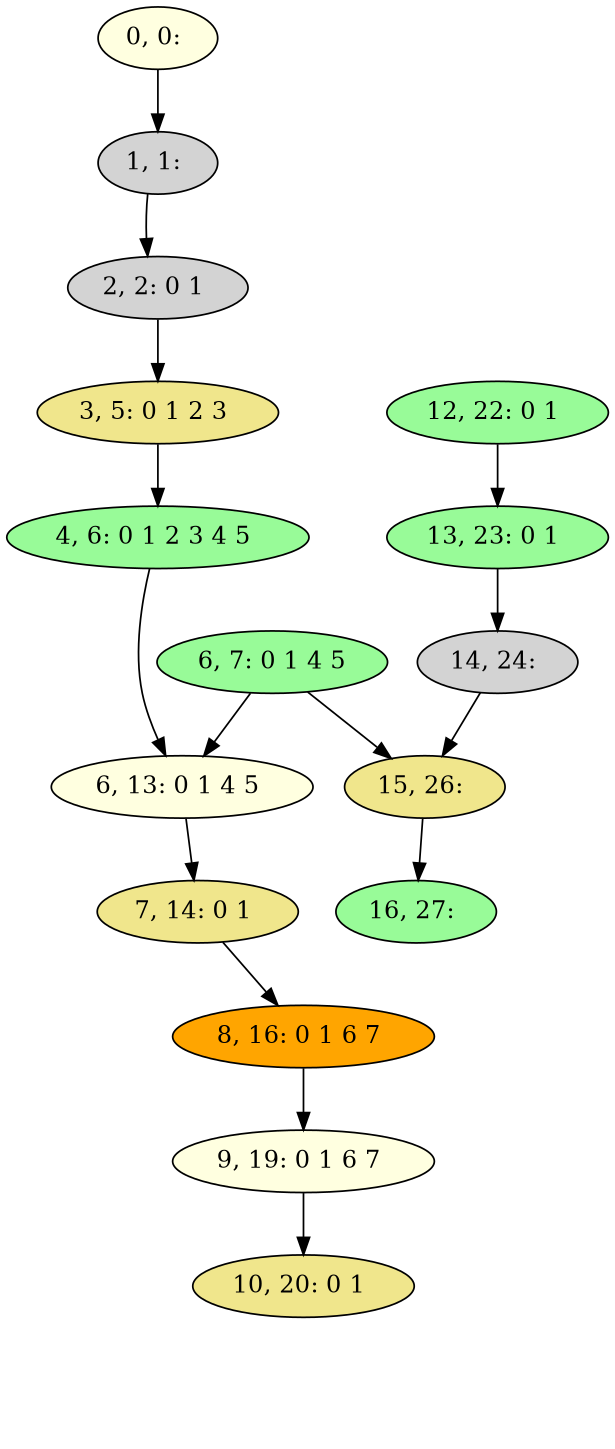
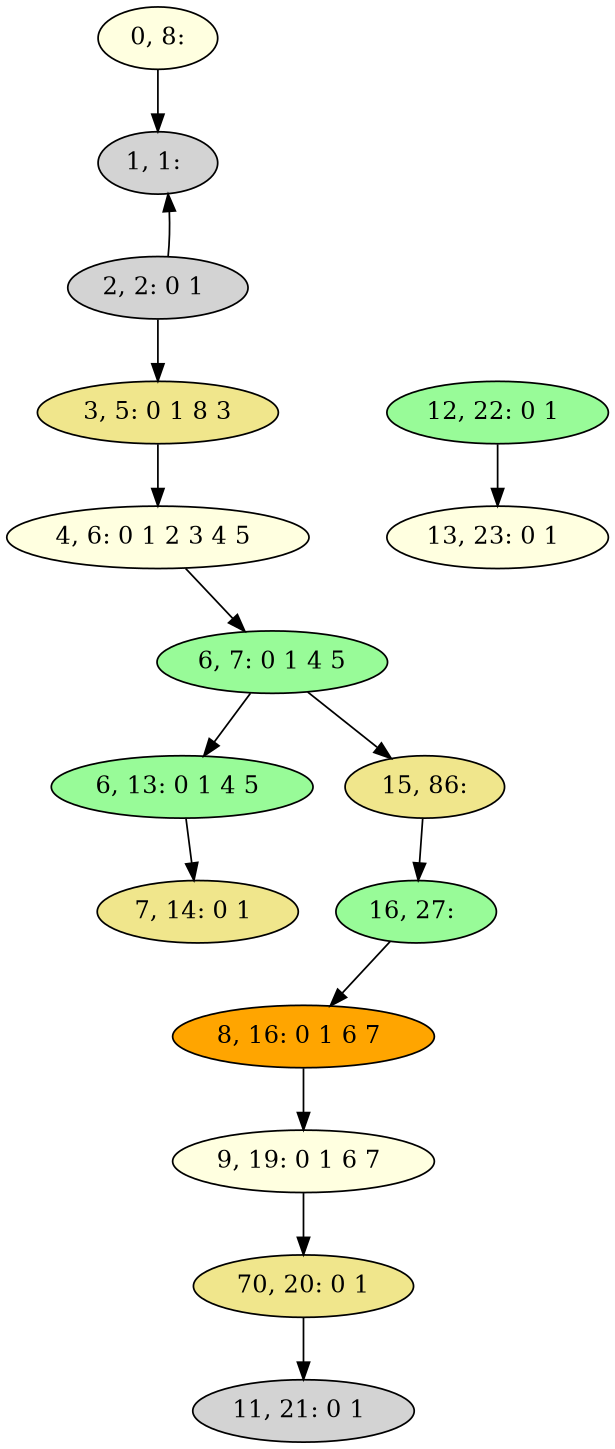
(158, 38) -> (158, 38)
(146, 216) -> (169, 234)
(158, 413) -> (158, 413)
(158, 537) -> (158, 537)
(498, 537) -> (498, 537)
(139, 655) -> (209, 594)
(498, 662) -> none
(182, 787) -> (182, 787)
(425, 787) -> (425, 787)
(245, 967) -> (366, 967)
(303, 1286) -> (303, 1286)
none -> (303, 1411)
